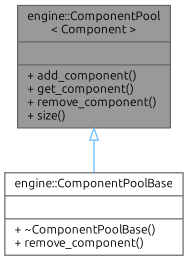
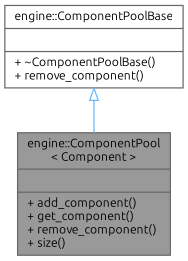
(94, 156) -> (94, 117)
